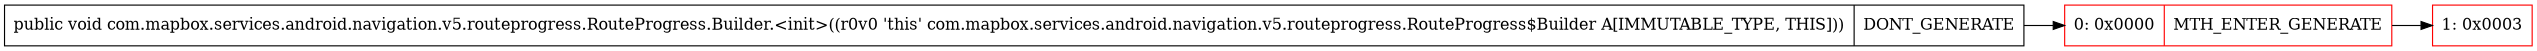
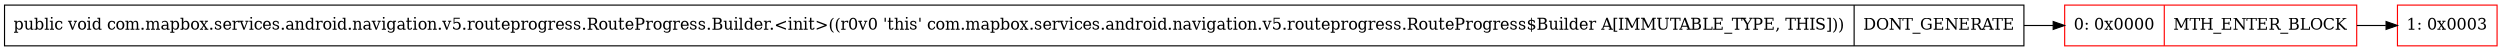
(2278, 25) -> (2260, 25)
